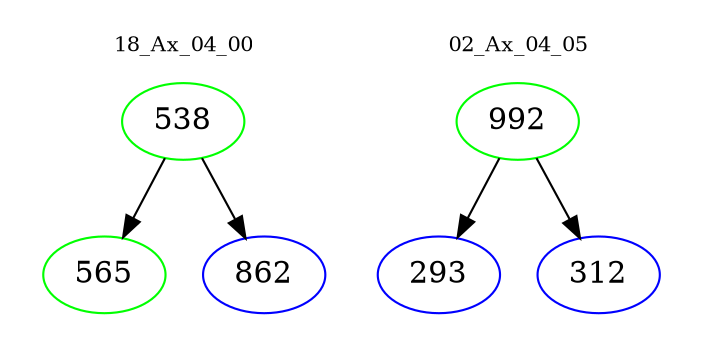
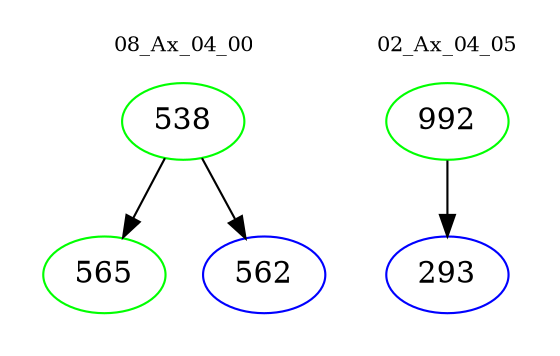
(184, 46) -> (184, 46)
(264, 275) -> (264, 275)
(599, 275) -> none
